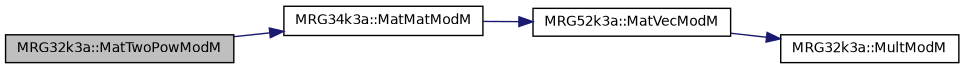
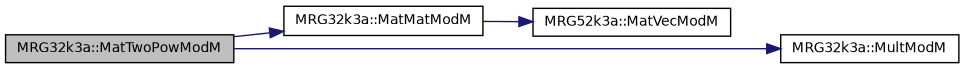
(383, 21) -> (383, 21)
(749, 35) -> (500, 49)
